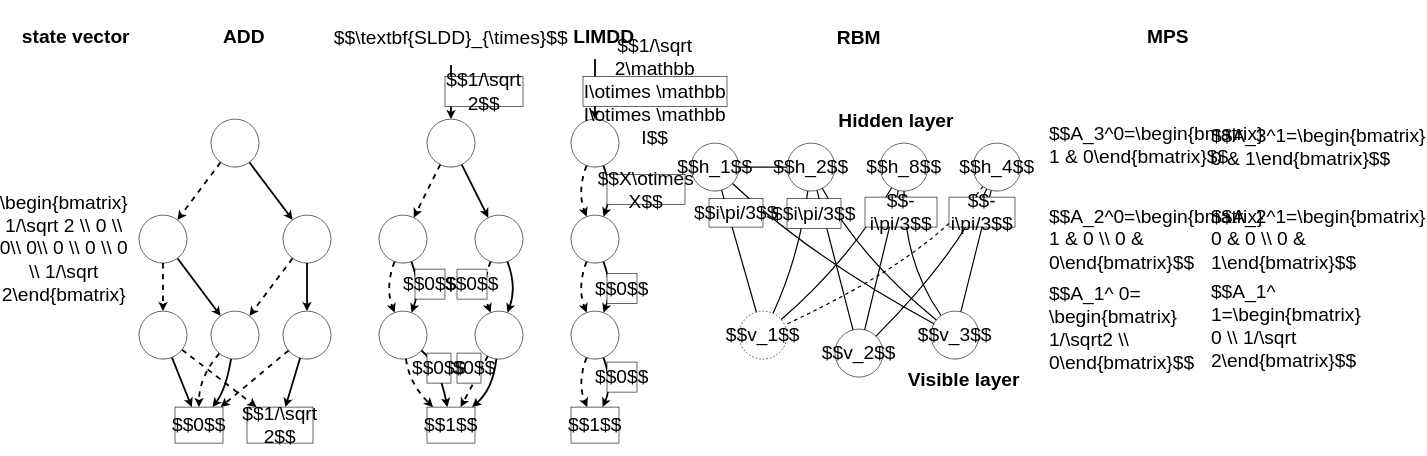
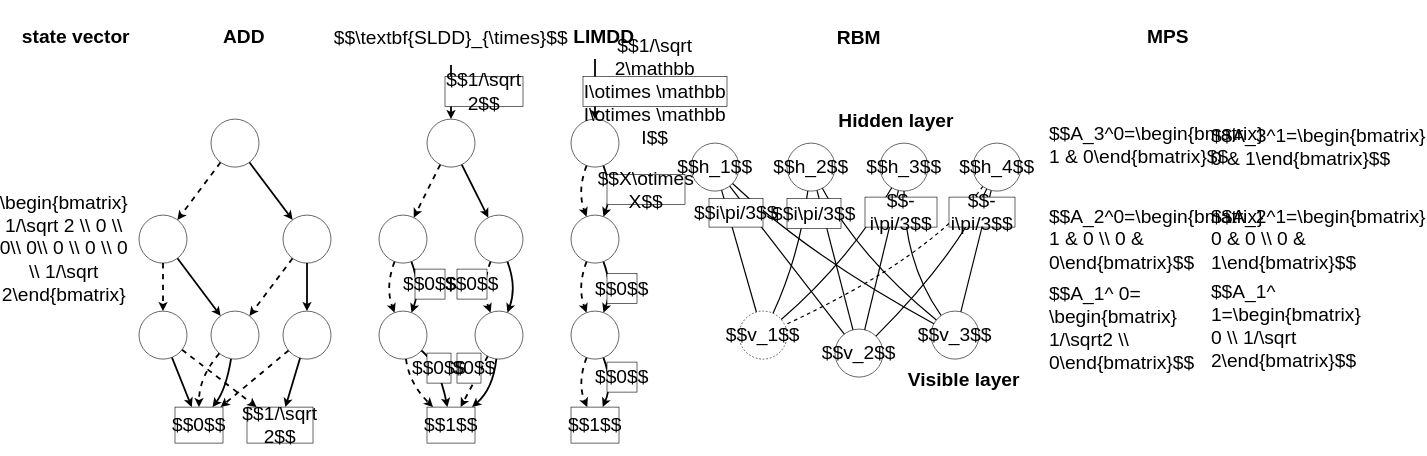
(763, 167) -> (802, 279)
(904, 167) -> (904, 167)
